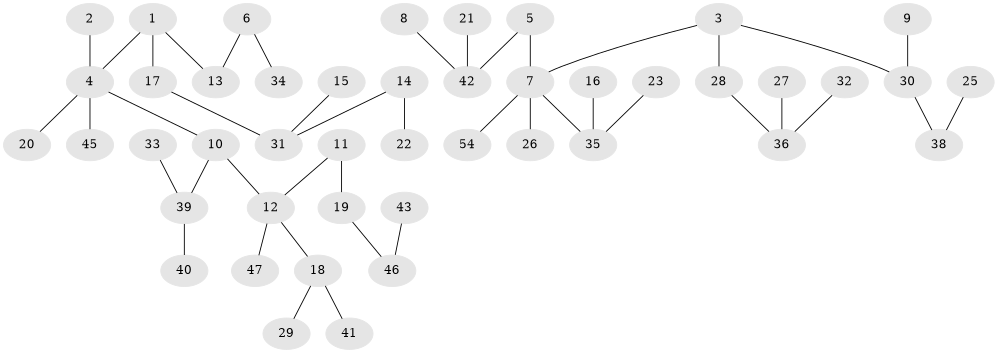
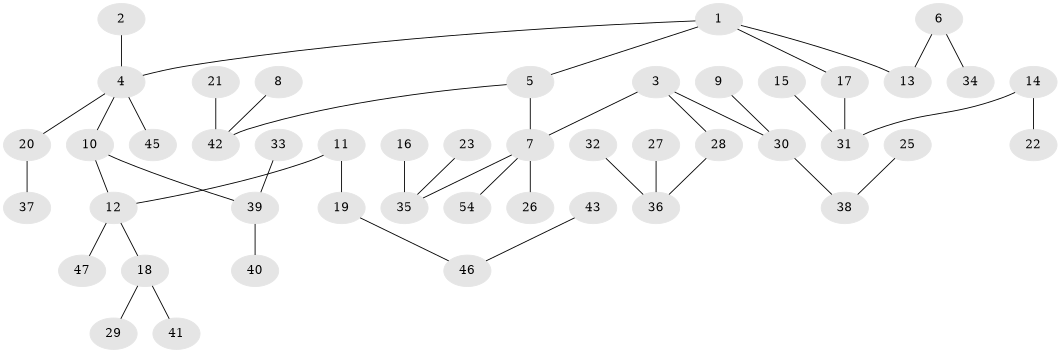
none -> (625, 51)
none -> (27, 208)
